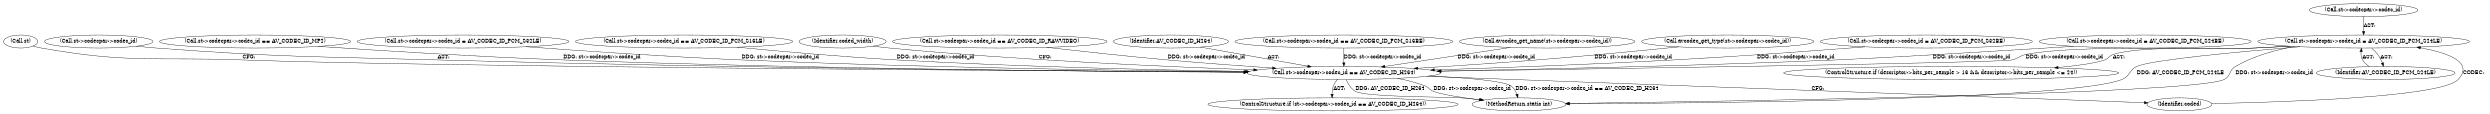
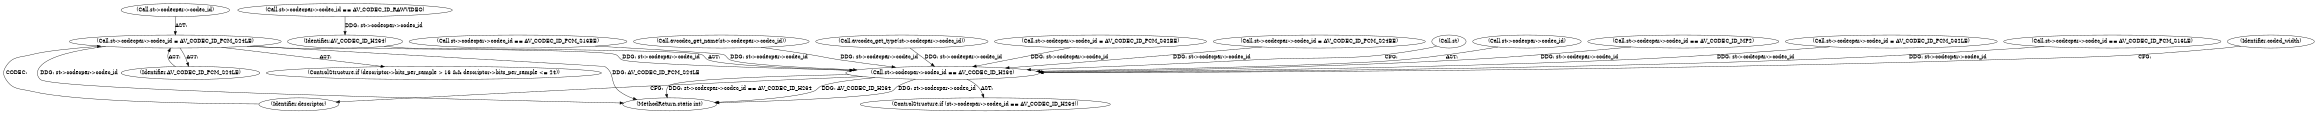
(1159, 59) -> (345, 24)
(2179, 104) -> (299, 104)
